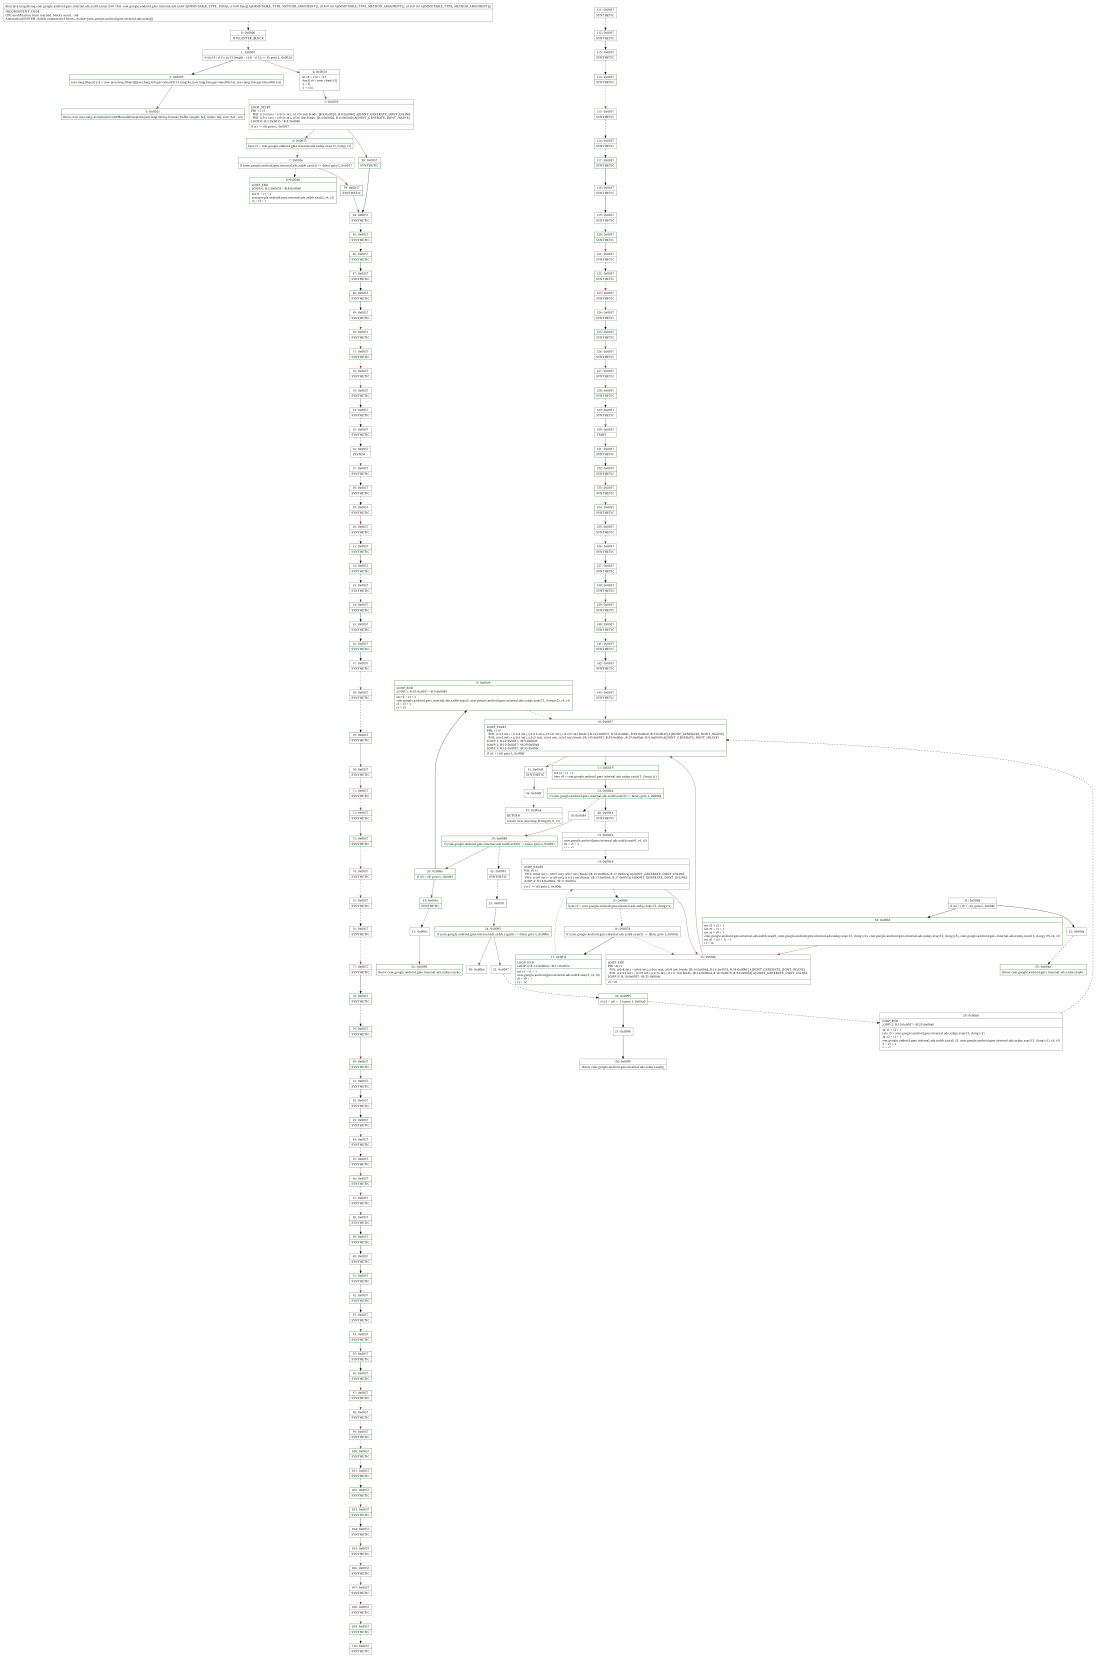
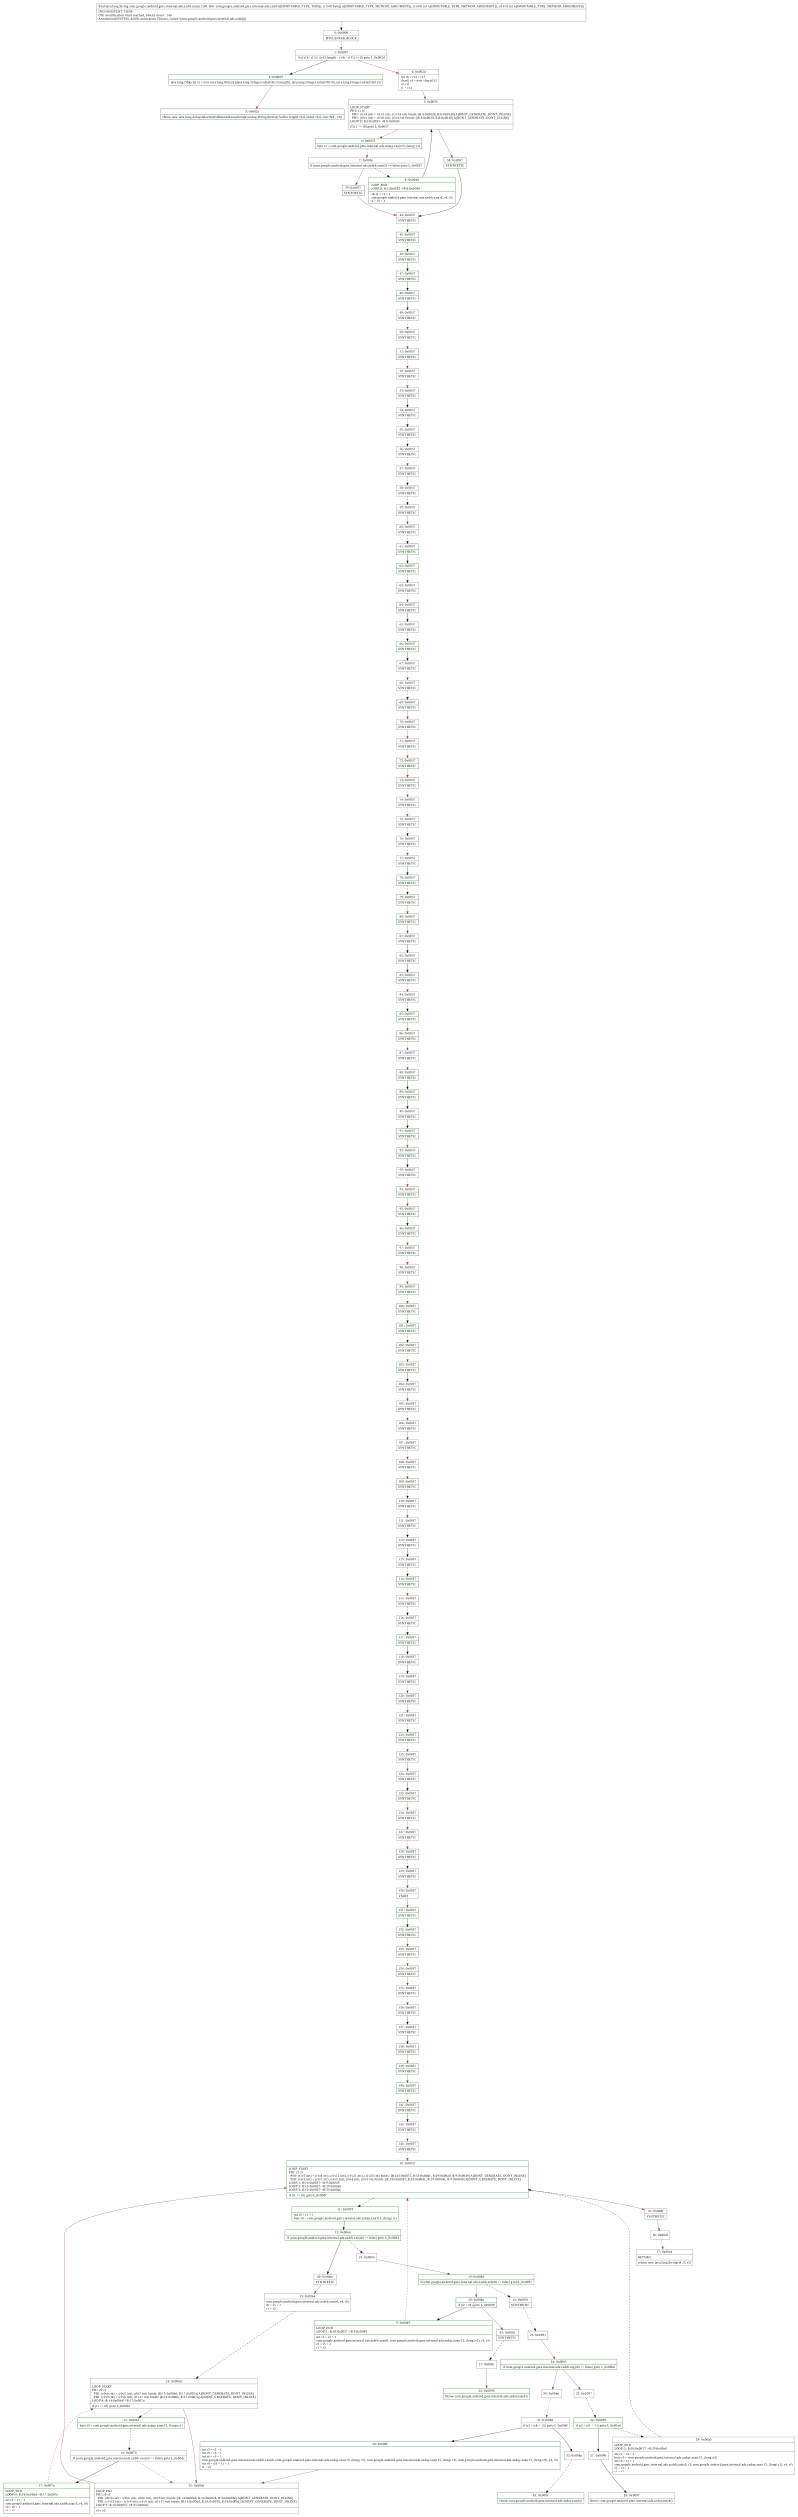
none -> (430, 155)
(359, 454) -> (407, 454)
none -> (407, 1512)
none -> (549, 2407)
